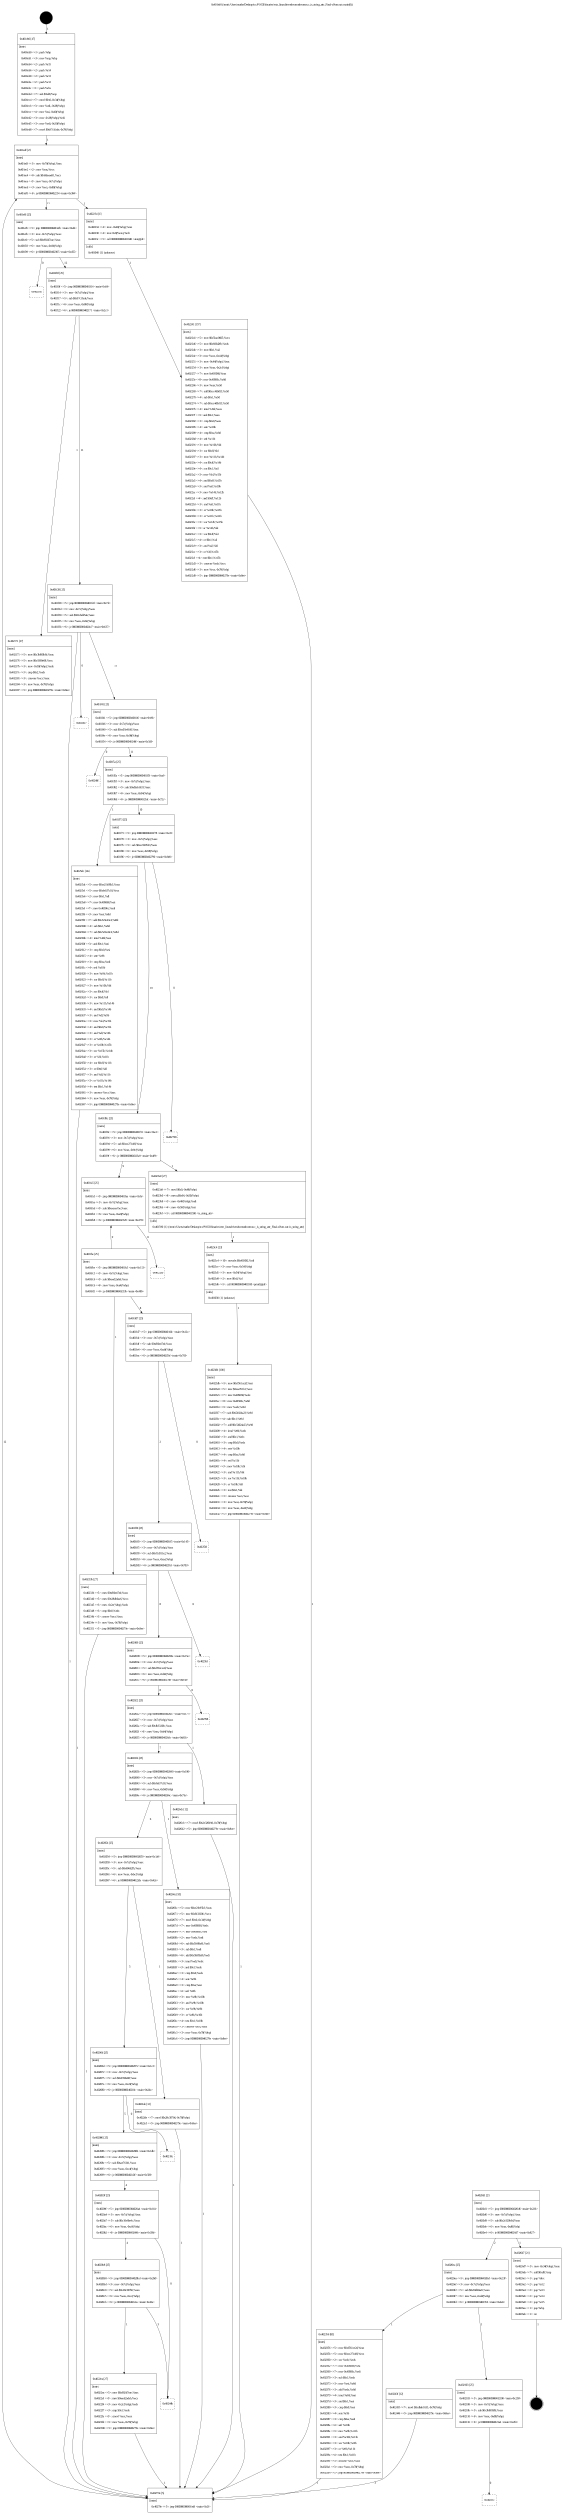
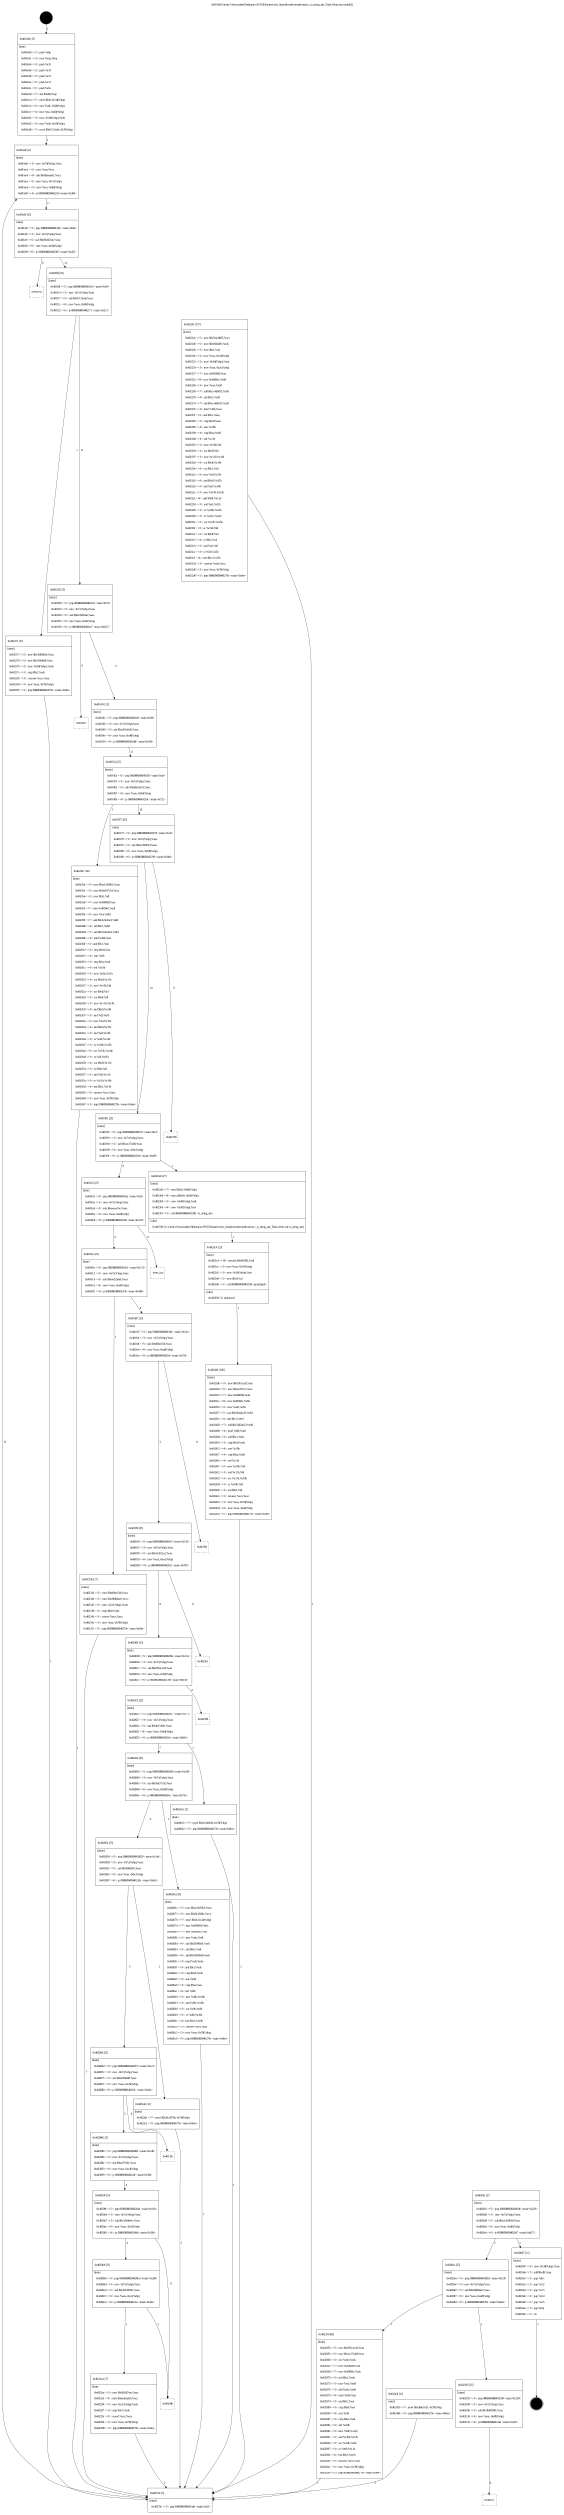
(116, 233) -> none
(93, 781) -> none
(111, 1238) -> (114, 1236)
(69, 1595) -> (49, 1634)
(159, 1690) -> none
